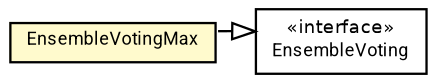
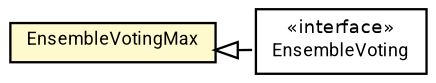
(223, 31) -> (247, 50)
